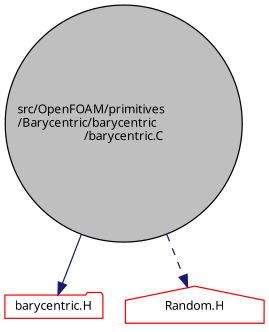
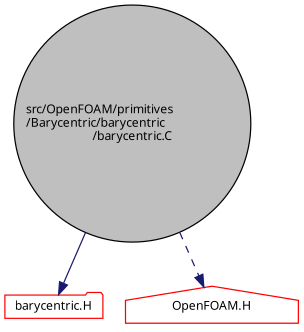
(195, 307) -> (212, 307)
